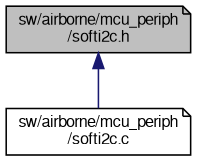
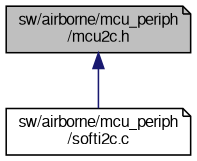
(98, 29) -> (98, 29)
